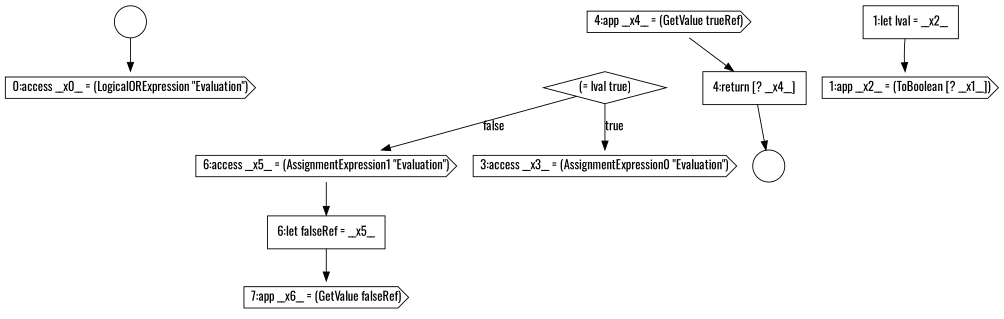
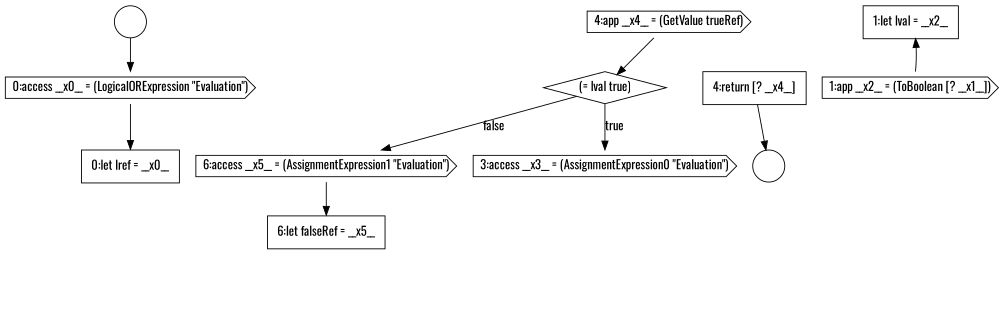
(904, 51) -> (916, 60)
(708, 52) -> (639, 53)
none -> (130, 166)
(326, 297) -> none
